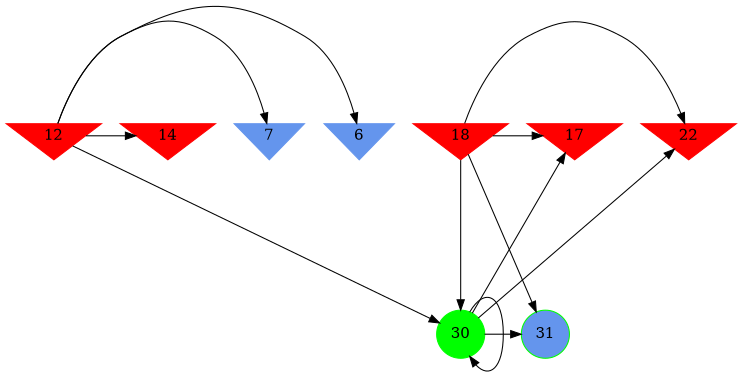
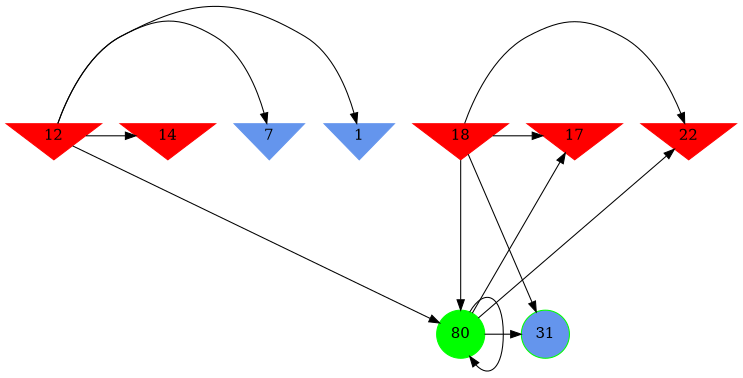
(359, 136) -> (359, 136)
(461, 334) -> (461, 334)
